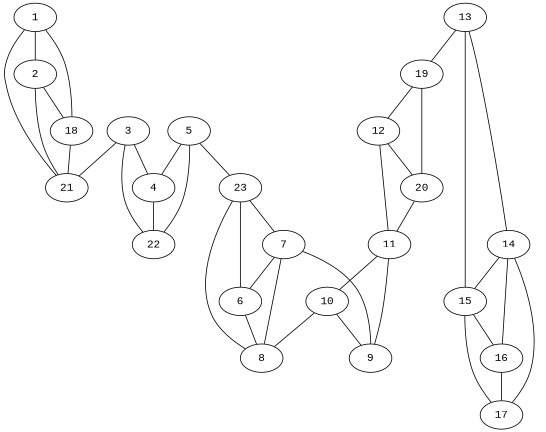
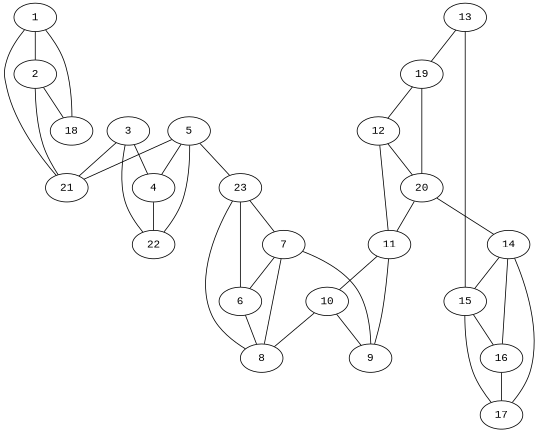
(490, 131) -> (460, 213)
(69, 159) -> (128, 159)
